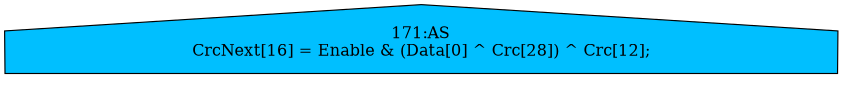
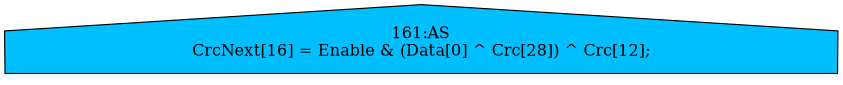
(421, 43) -> (421, 43)
